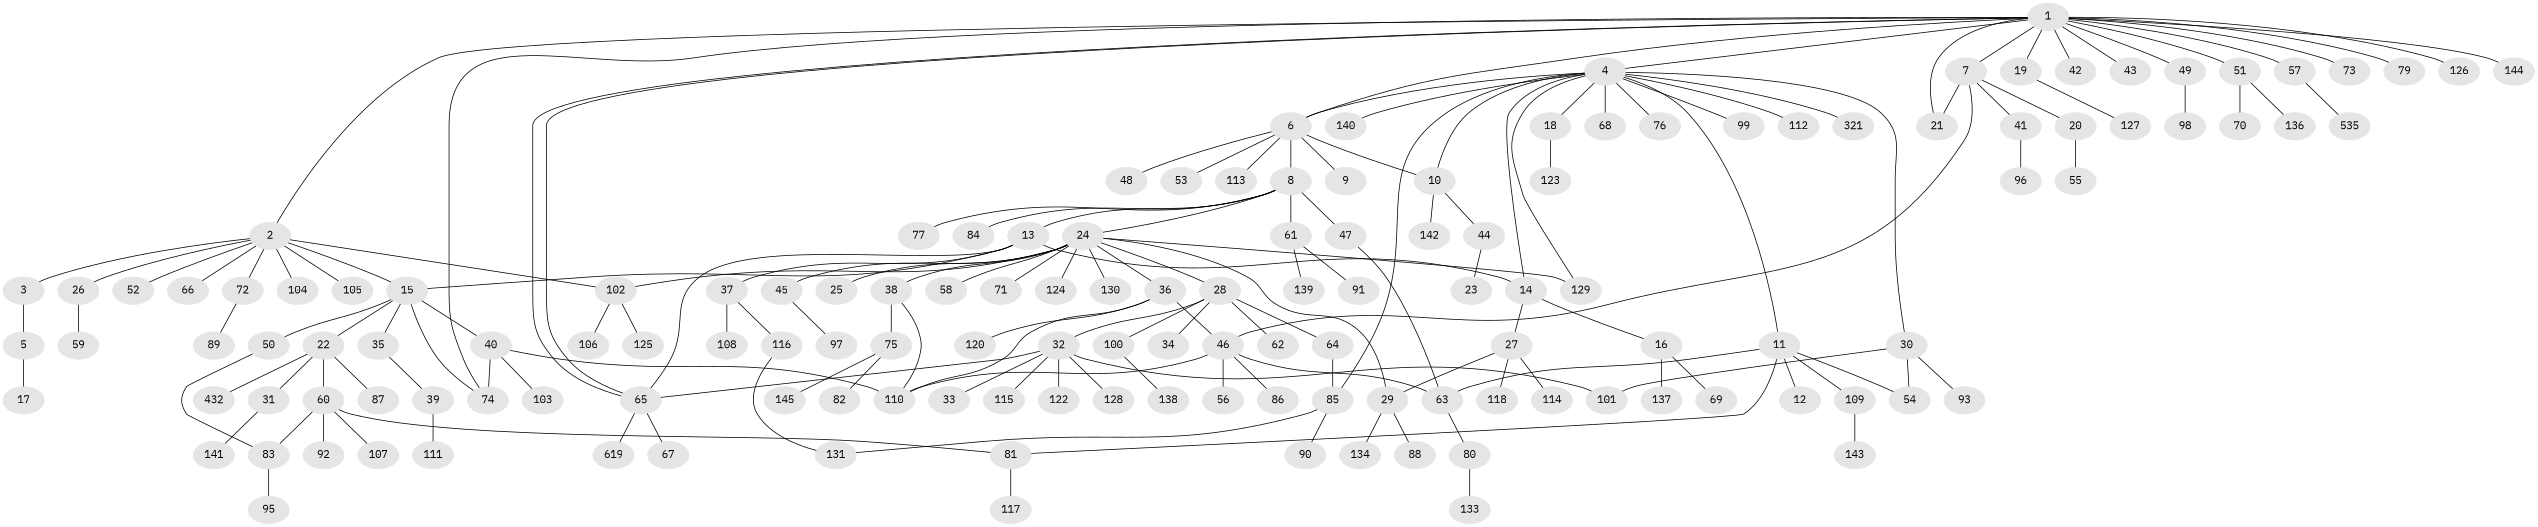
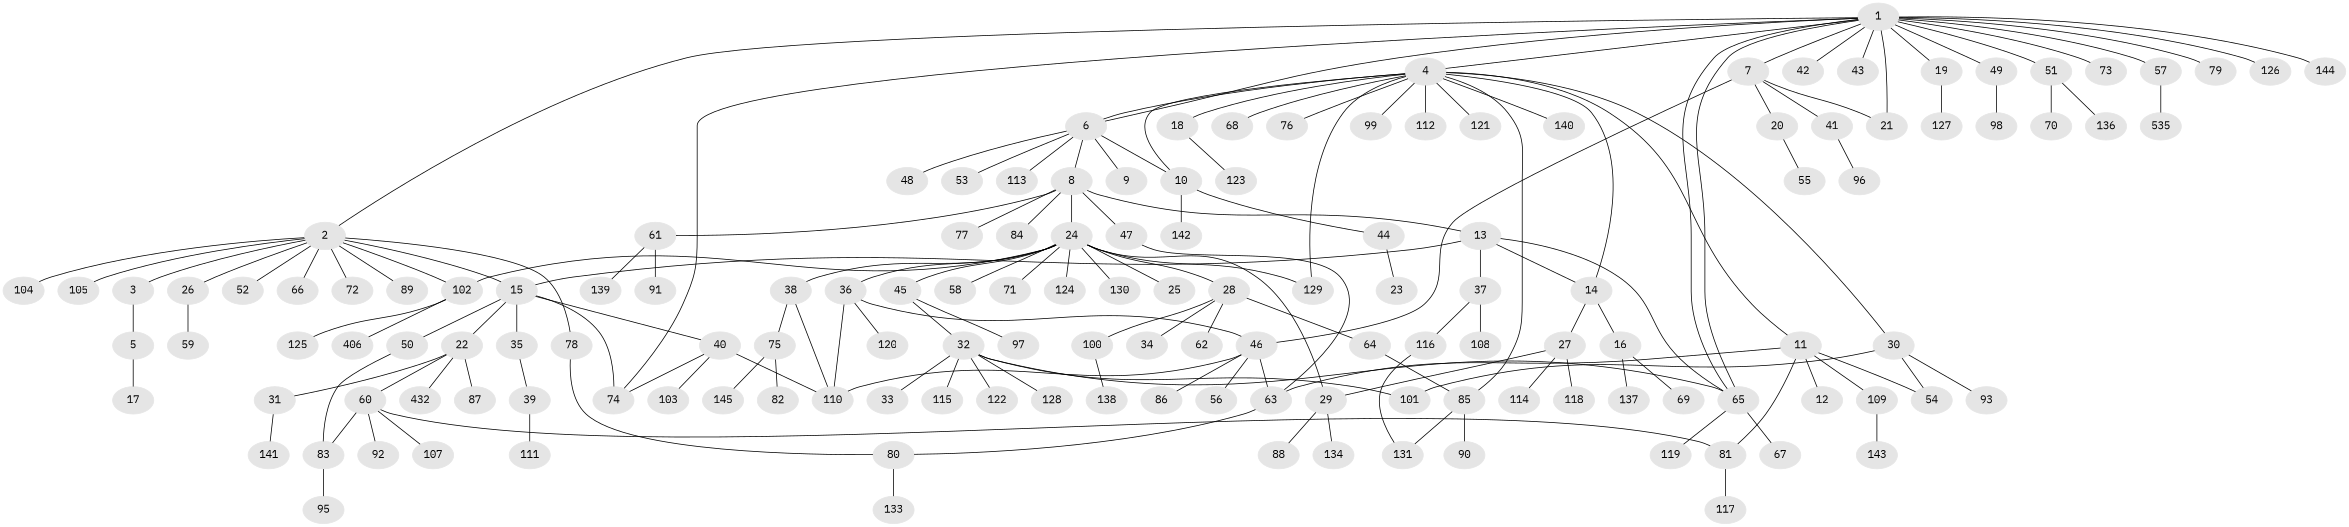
(1853, 126) -> (1480, 126)
(228, 318) -> (366, 263)
(1139, 318) -> (936, 321)
none -> (572, 346)
(588, 346) -> (352, 346)
(613, 455) -> (1671, 455)
